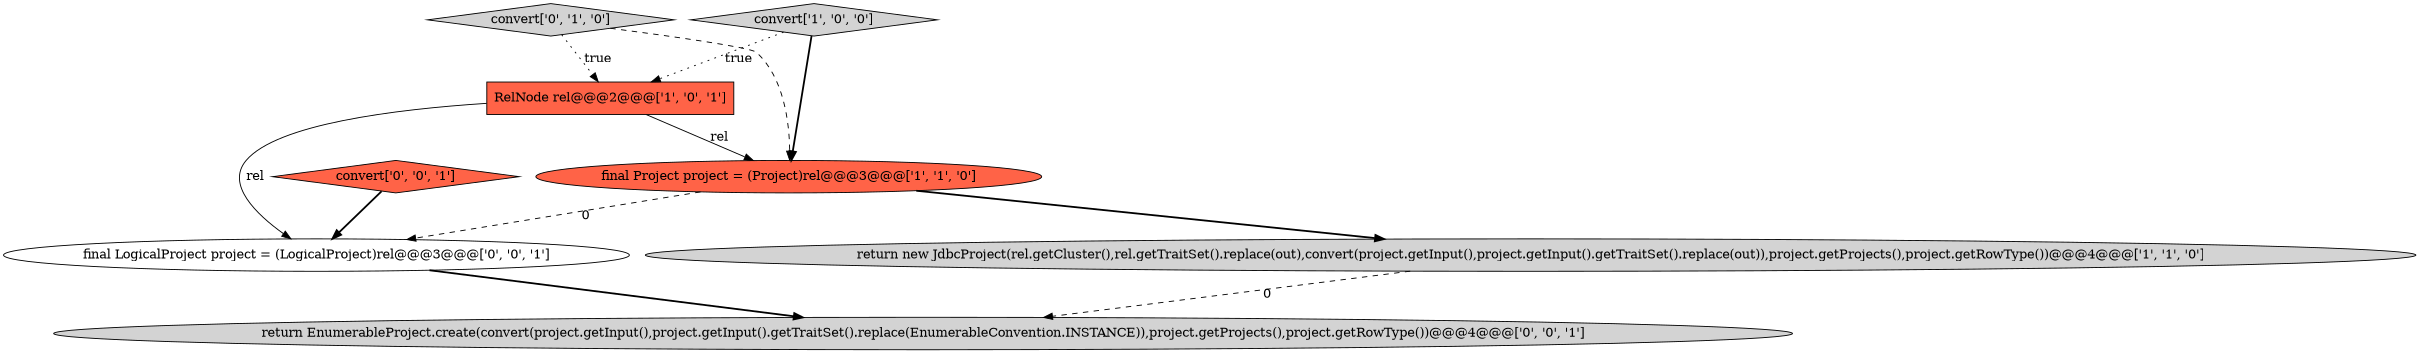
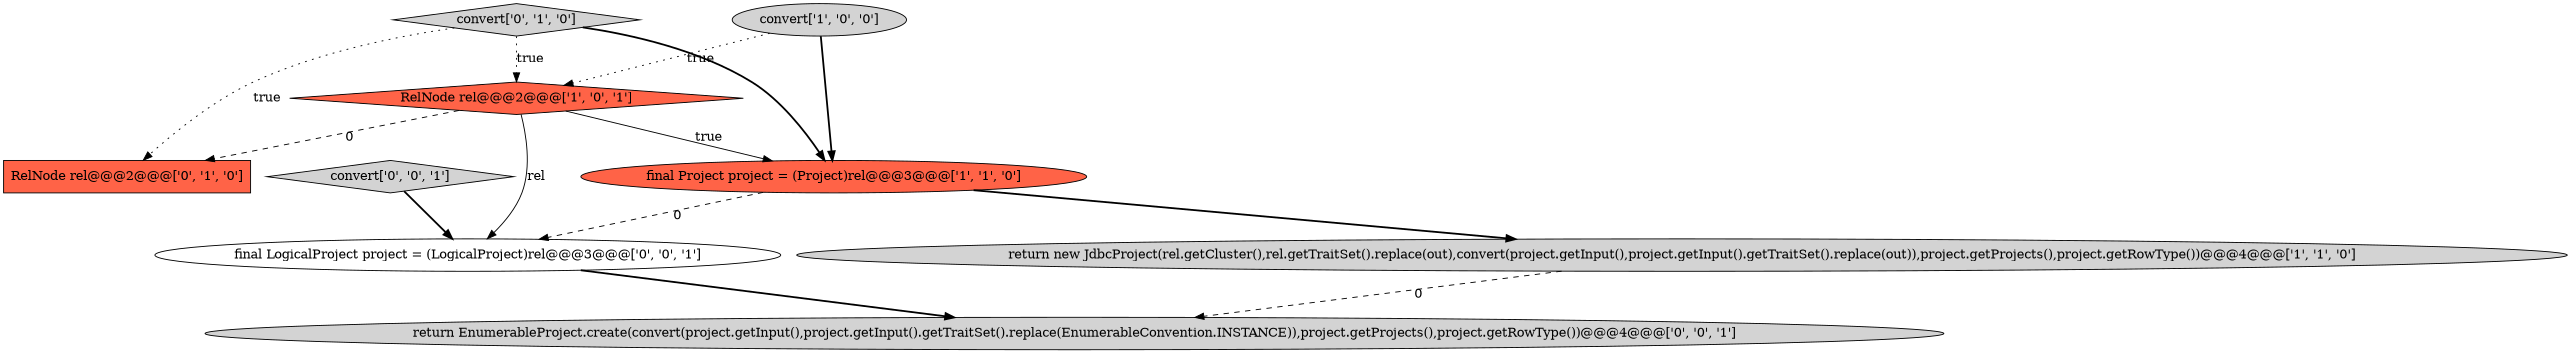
(814, 20) -> (819, 20)
(730, 46) -> (716, 64)
(610, 98) -> (516, 98)
(719, 137) -> (709, 137)
none -> (127, 177)
(396, 177) -> (390, 177)
